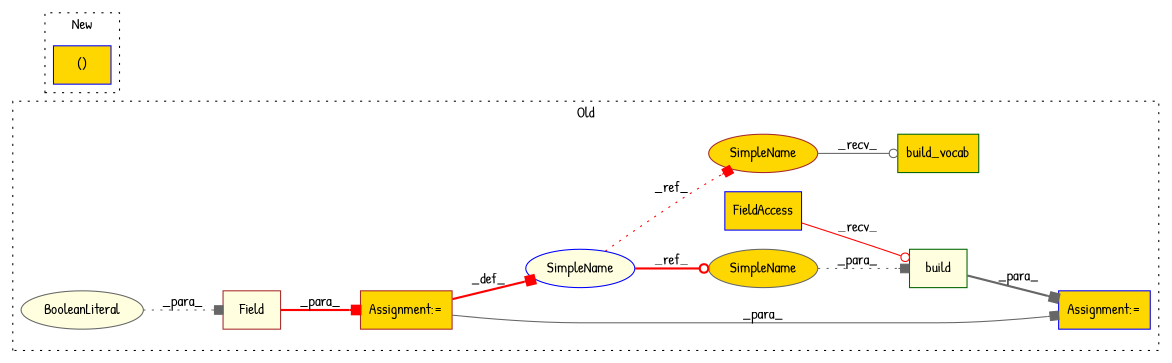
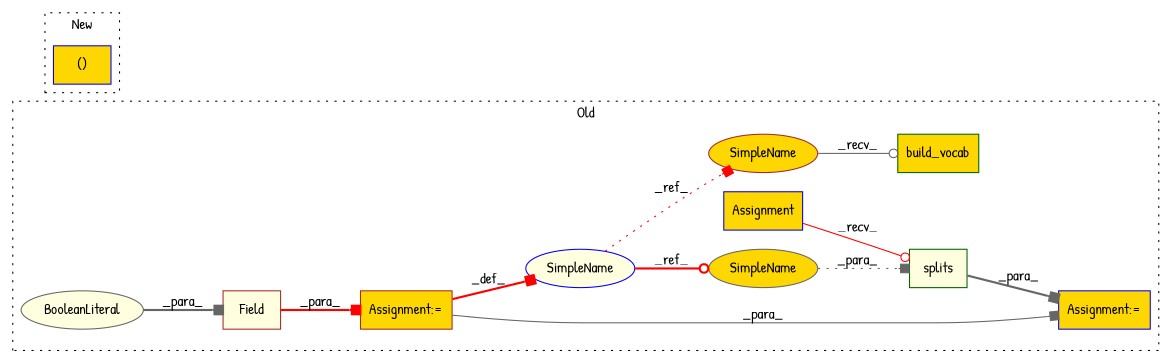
(763, 211) -> (763, 211)
(938, 268) -> (938, 268)
(178, 310) -> (178, 310)
